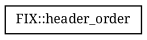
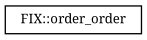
(73, 20) -> (73, 20)
